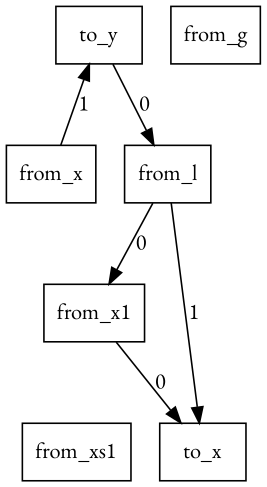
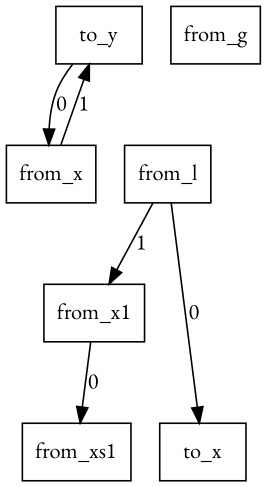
(130, 97) -> (55, 95)
(141, 244) -> (141, 244)
(194, 313) -> (194, 313)
(143, 376) -> (86, 375)
